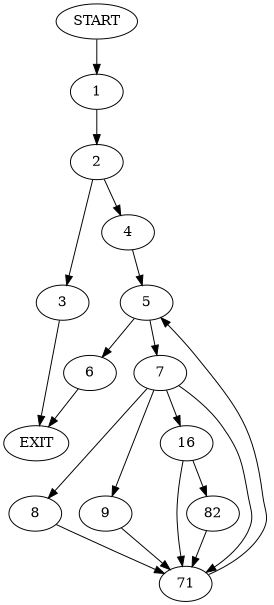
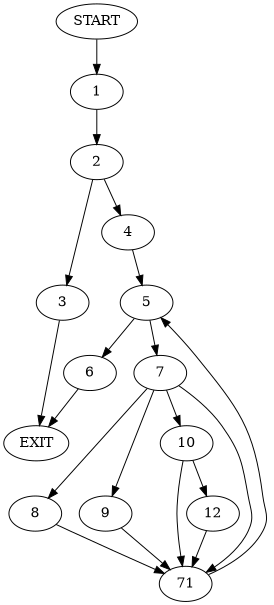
(187, 443) -> (187, 443)
(213, 514) -> (213, 514)
